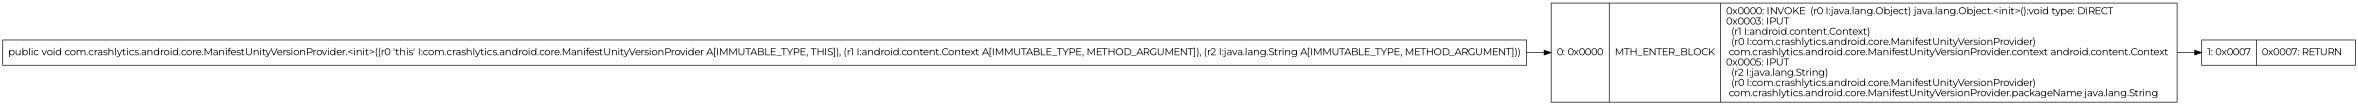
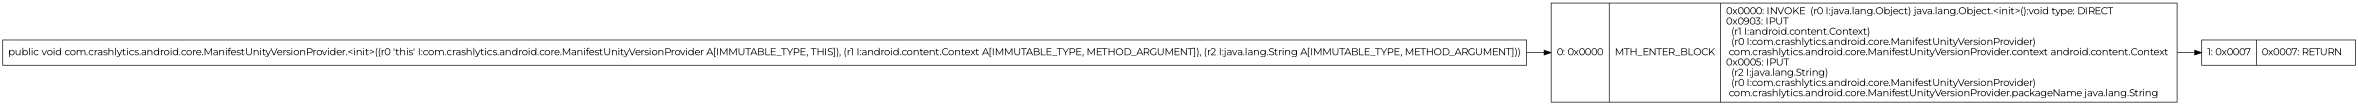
(1760, 22) -> (1760, 22)
